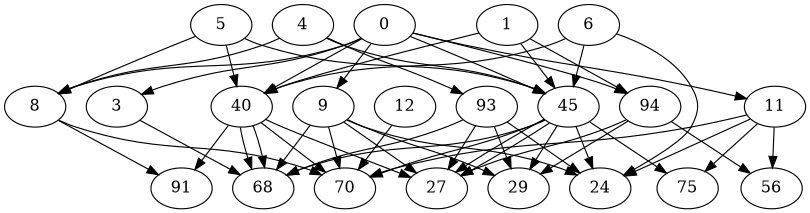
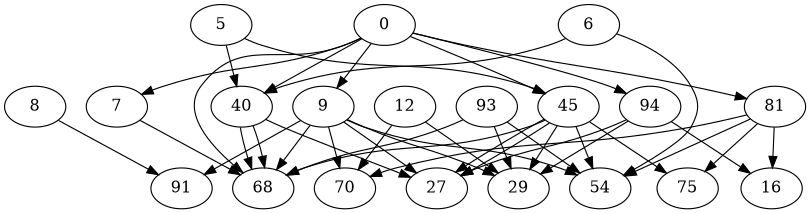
(303, 25) -> none
(507, 25) -> none
(581, 59) -> none
(132, 62) -> none
(216, 66) -> (237, 59)
(117, 107) -> (117, 107)
(775, 107) -> (775, 107)
(470, 134) -> none
none -> (447, 137)
(216, 142) -> (266, 140)
(287, 143) -> none
(171, 146) -> none
(464, 148) -> none
(600, 188) -> (600, 188)
(772, 188) -> (772, 188)
